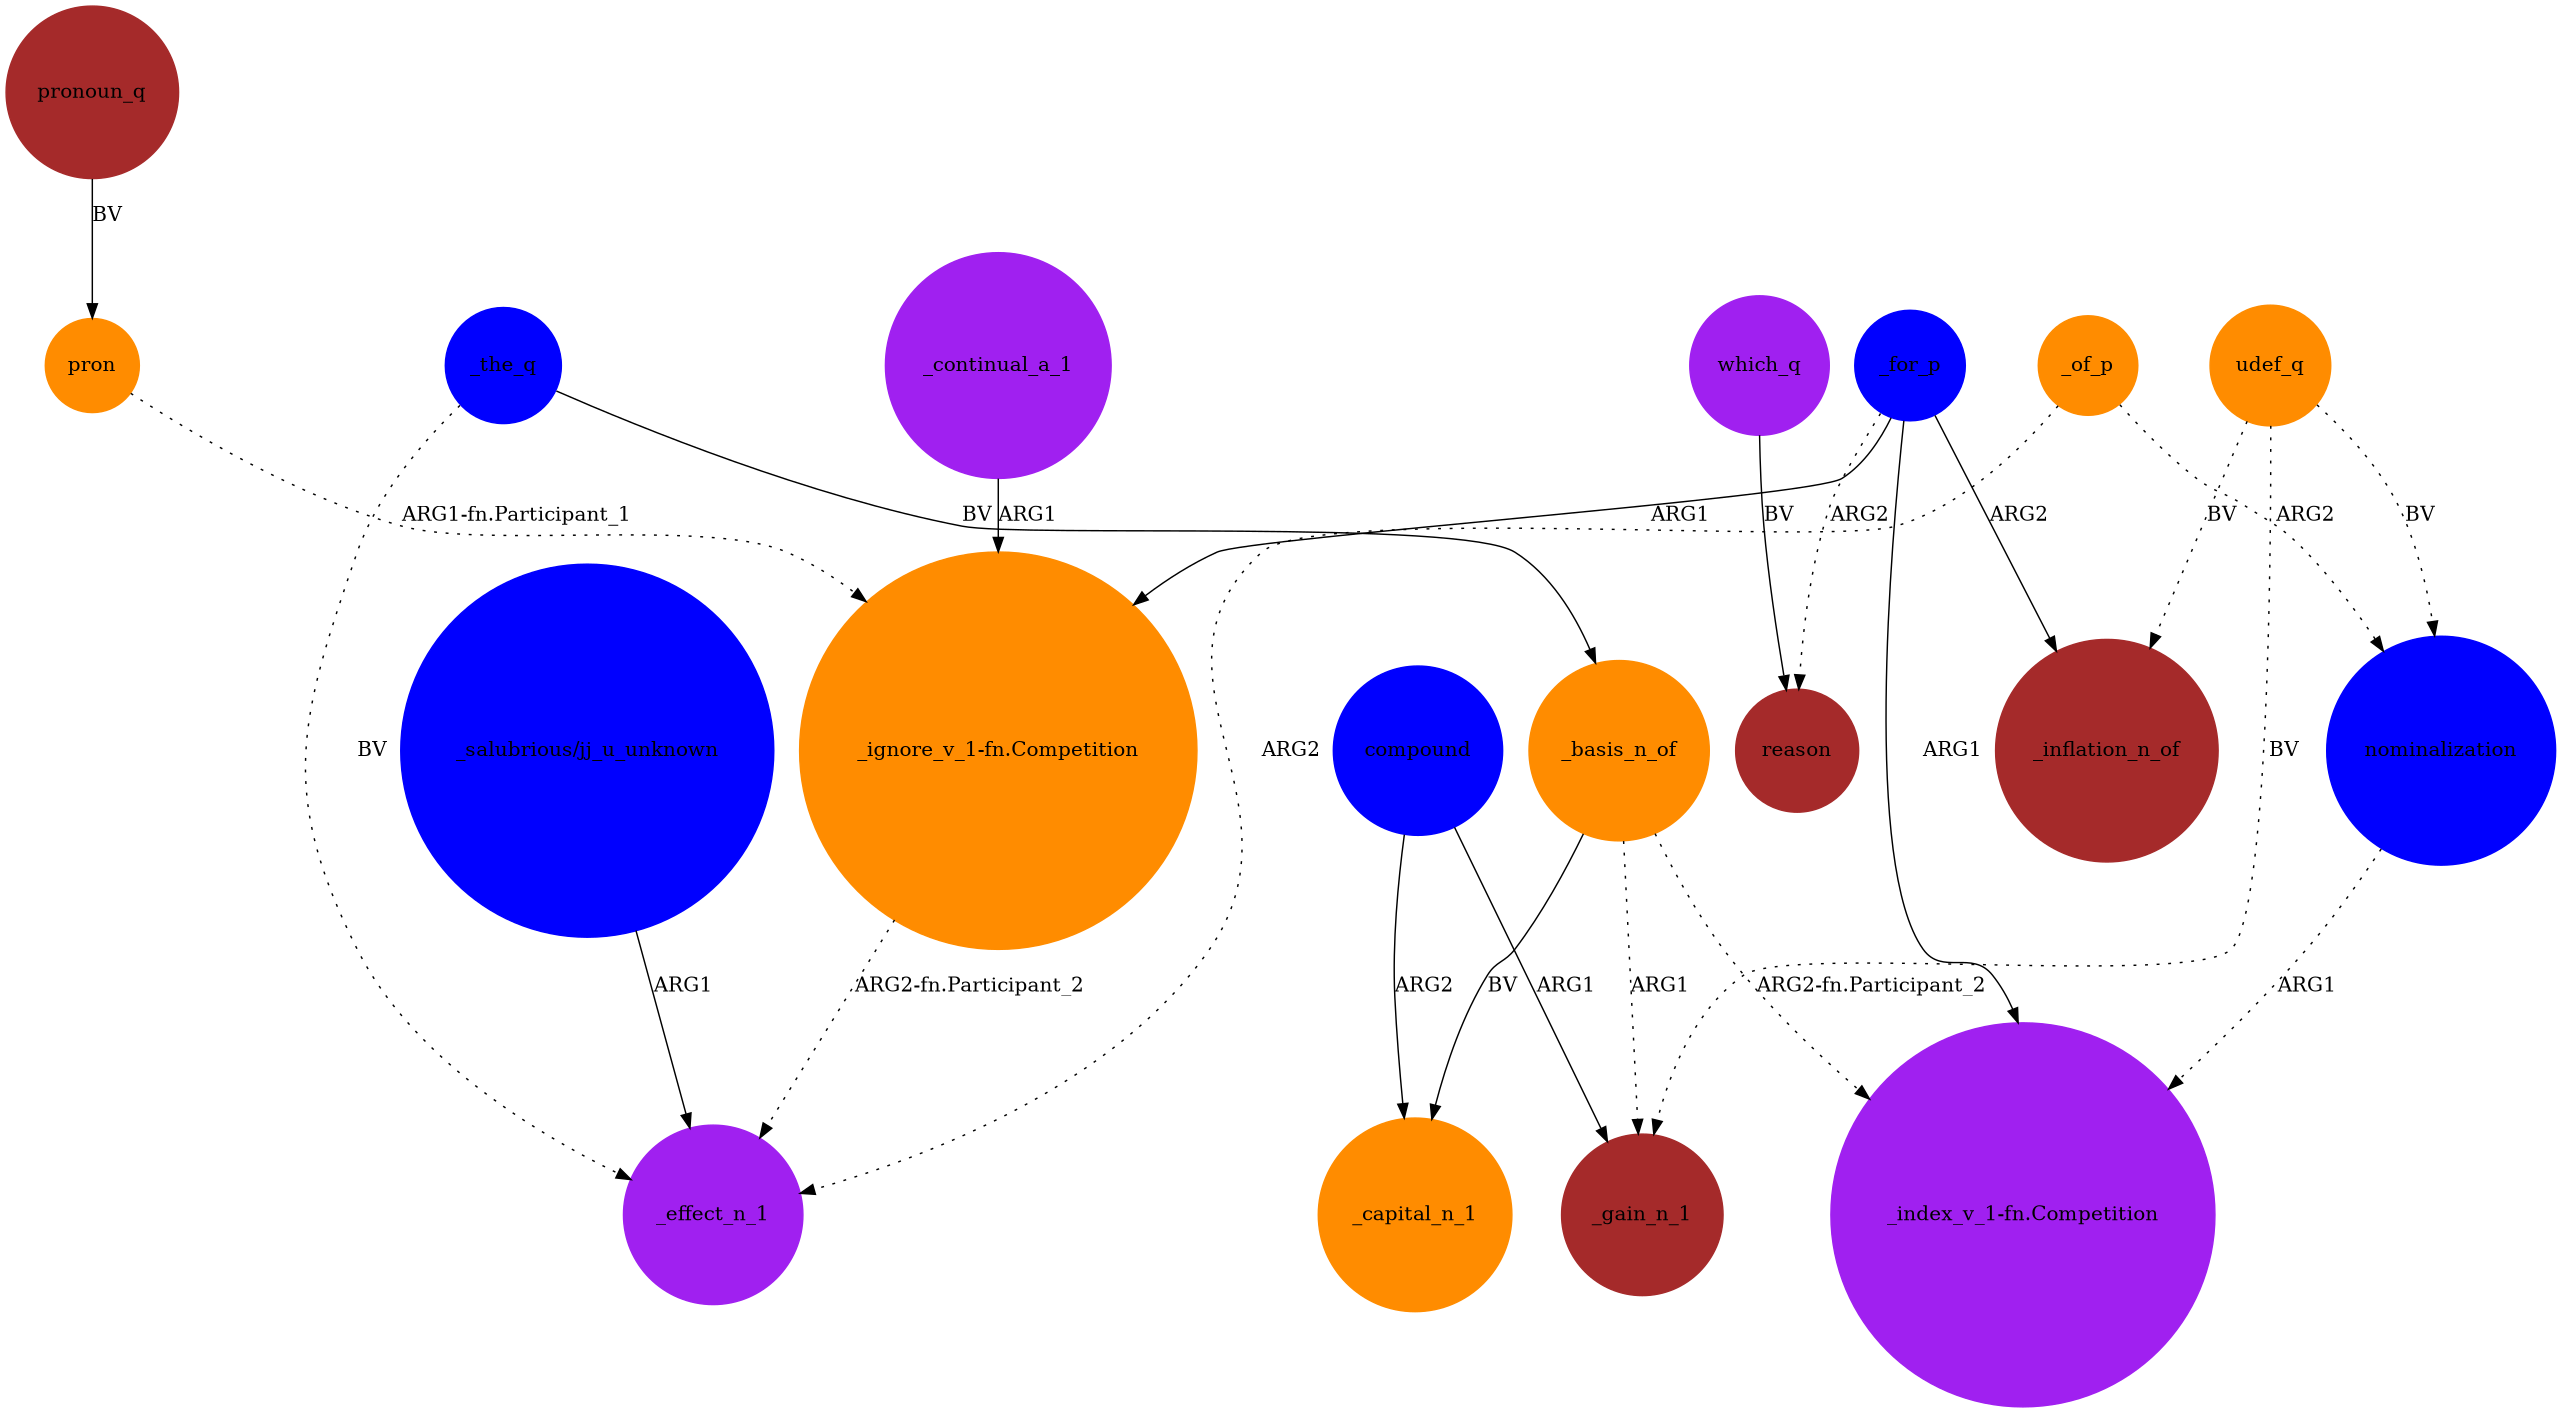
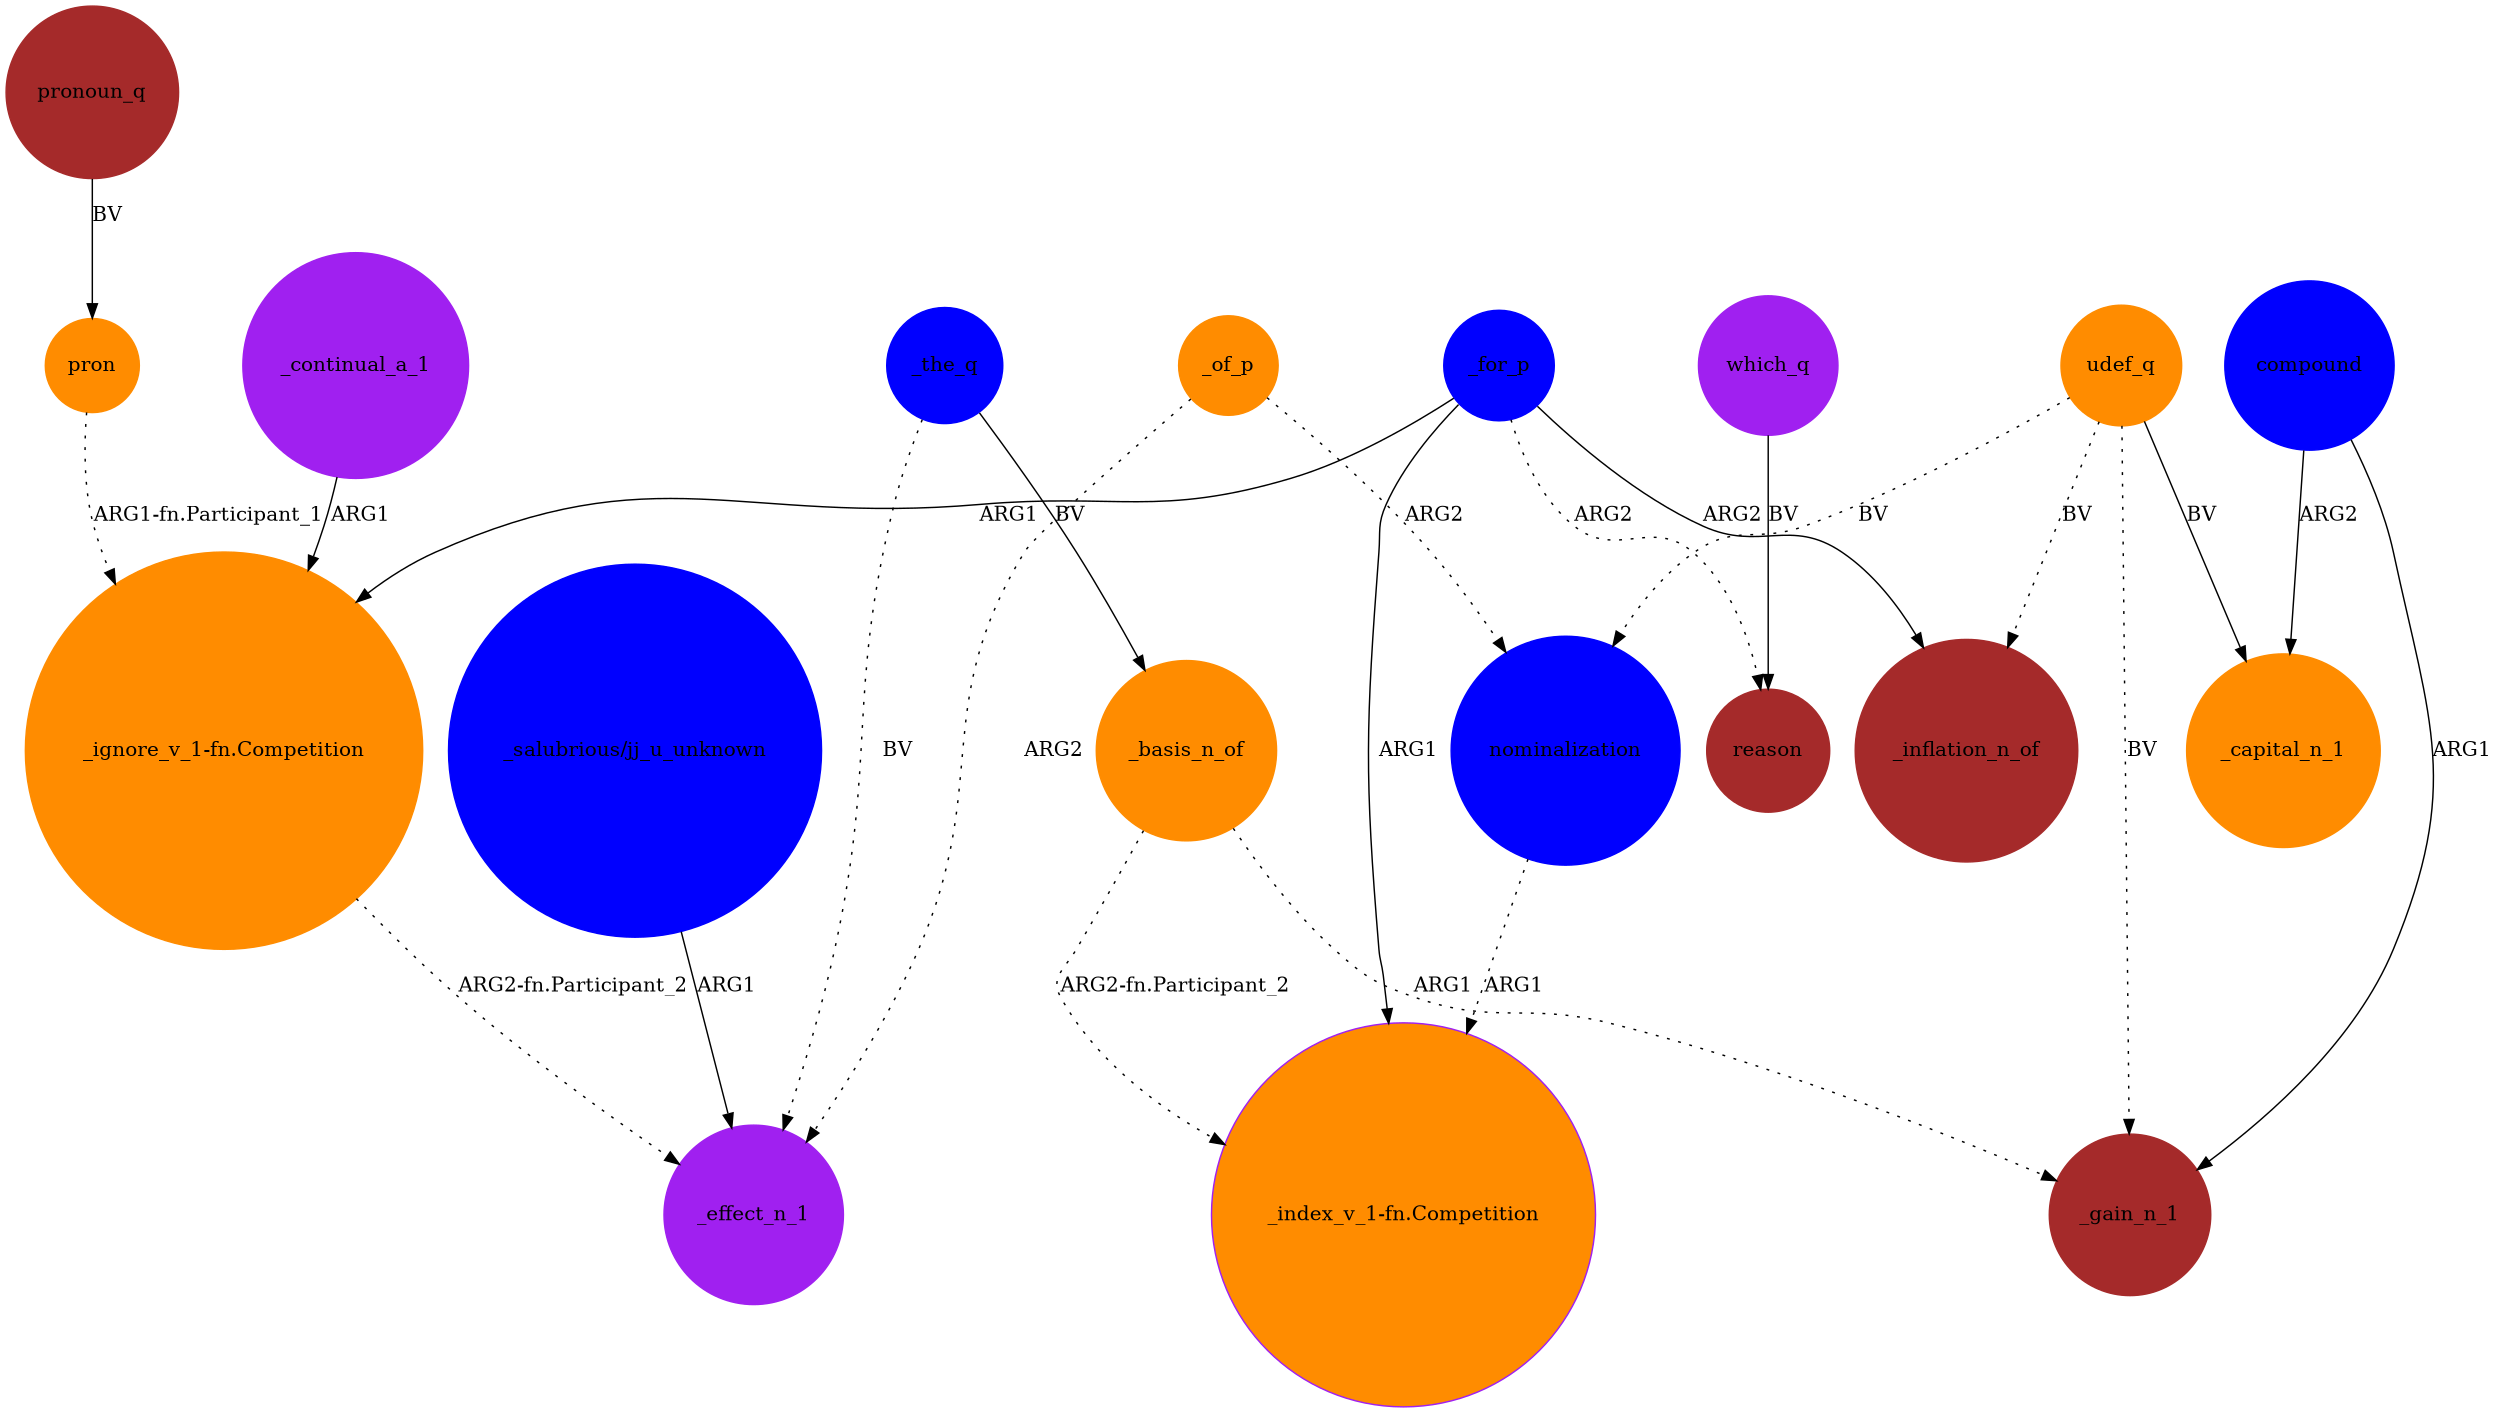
(1498, 964) -> (2192, 534)
(2023, 1215) -> (1404, 1215)
